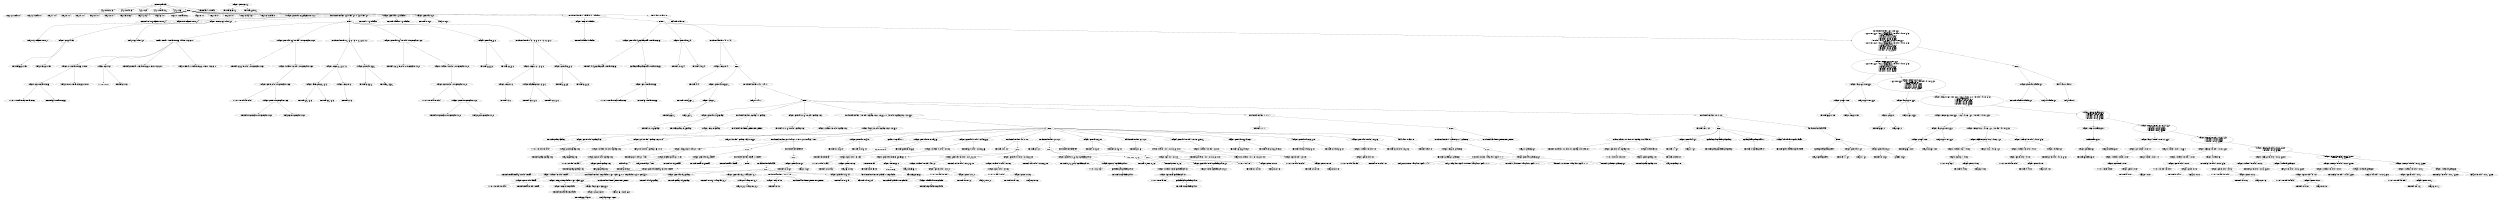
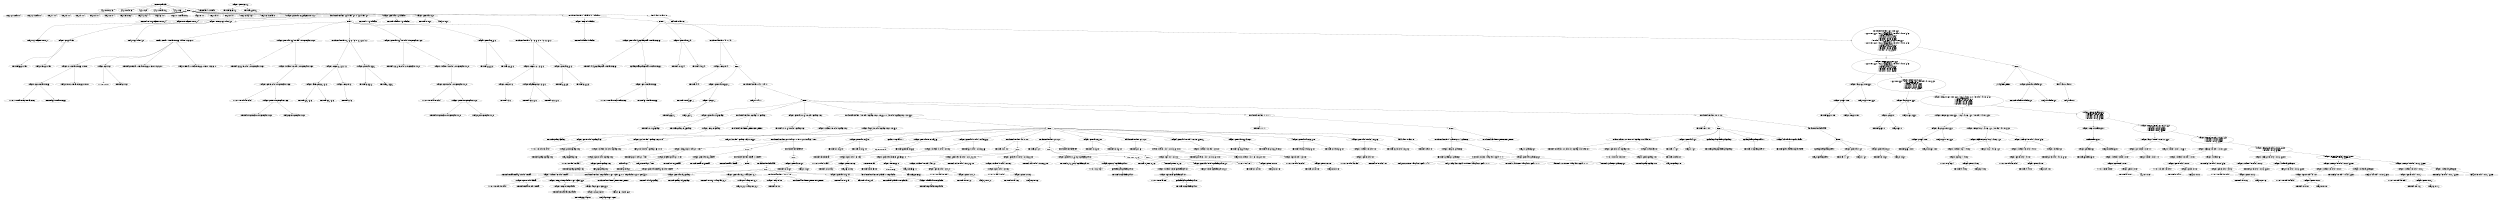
none -> (2003, 84)
(1900, 157) -> (1900, 157)
(2145, 175) -> (2145, 175)
